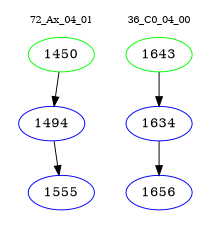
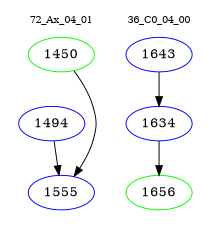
(159, 55) -> (159, 55)
(57, 84) -> (96, 119)
(159, 193) -> (159, 193)
